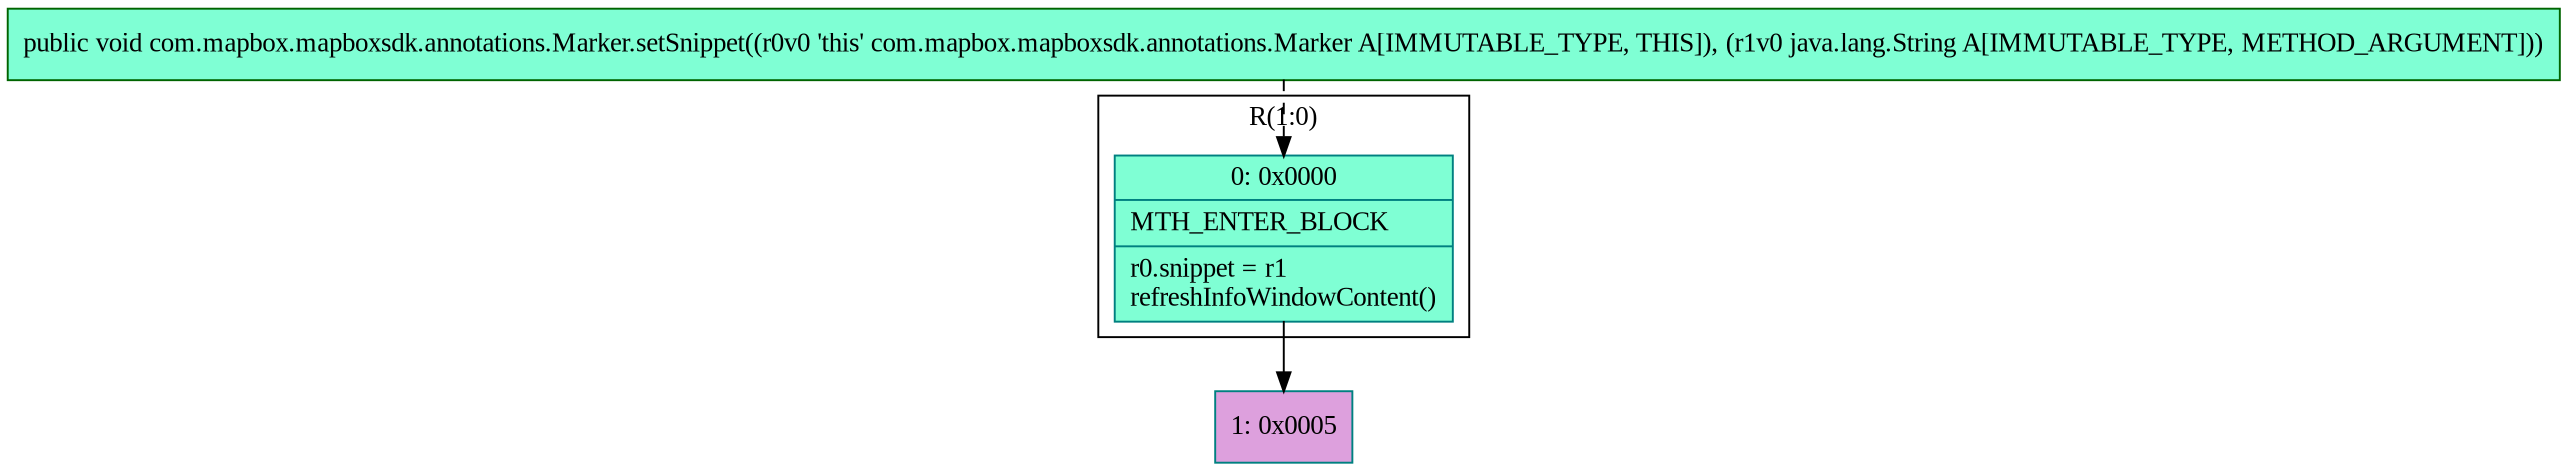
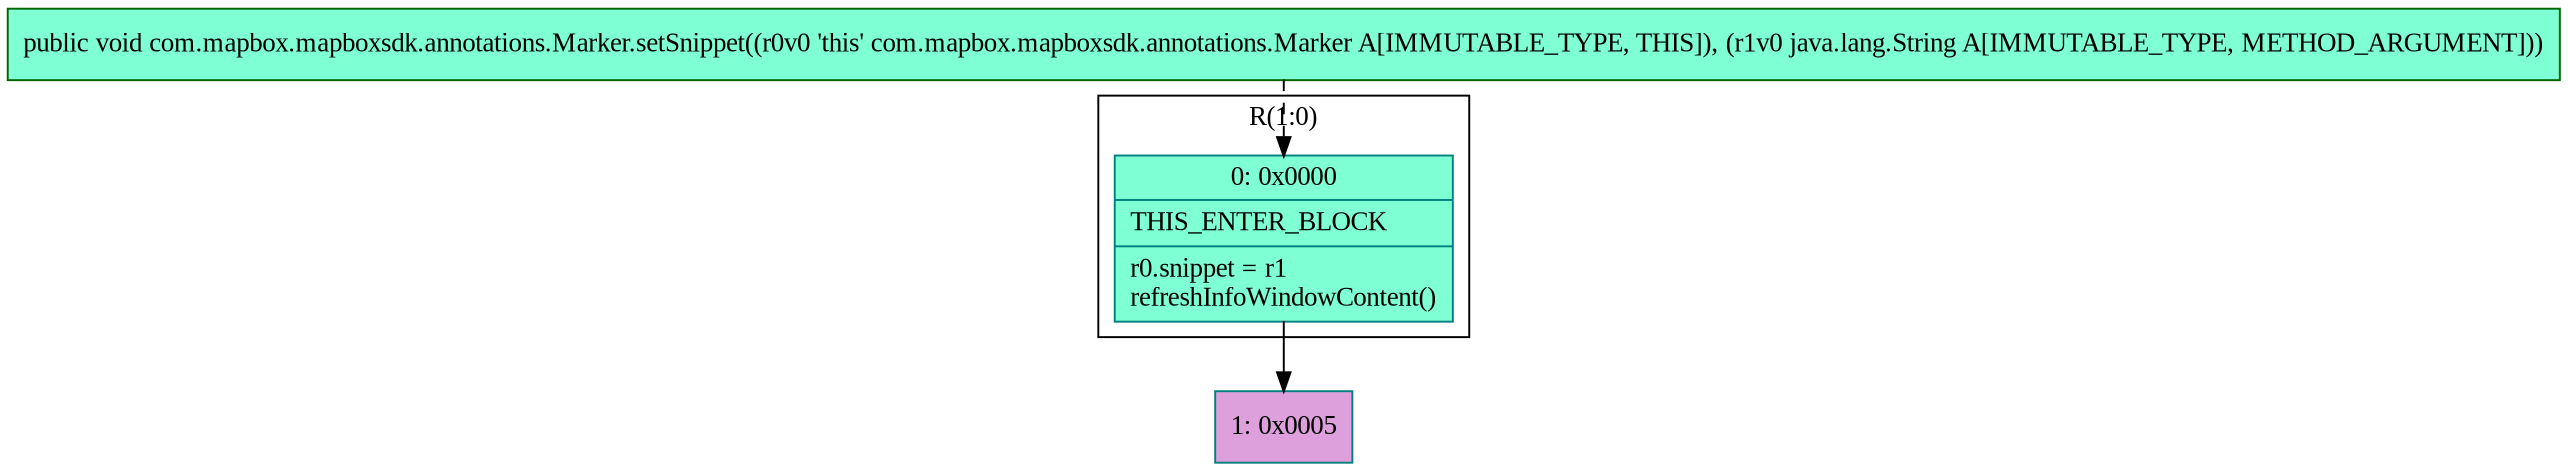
(1260, 222) -> (1259, 222)
